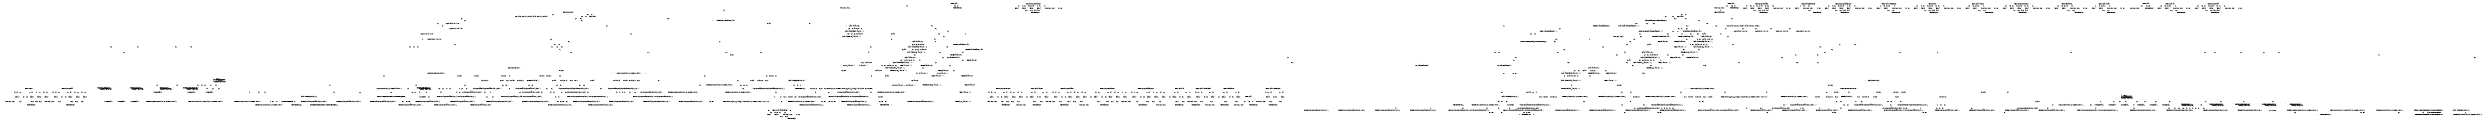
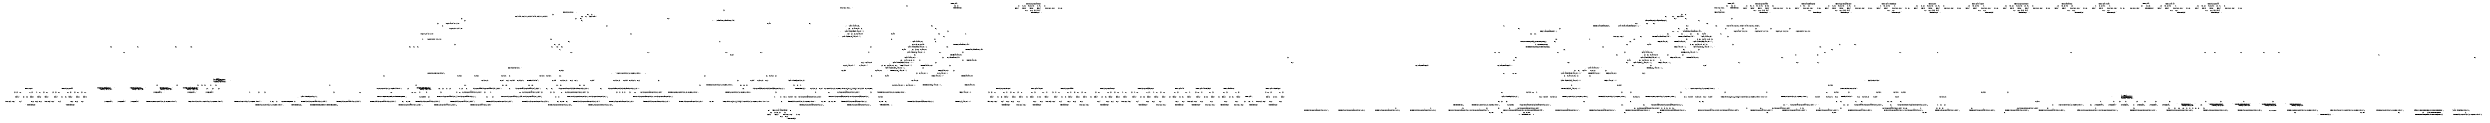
(1651, 31) -> none
none -> (1538, 47)
